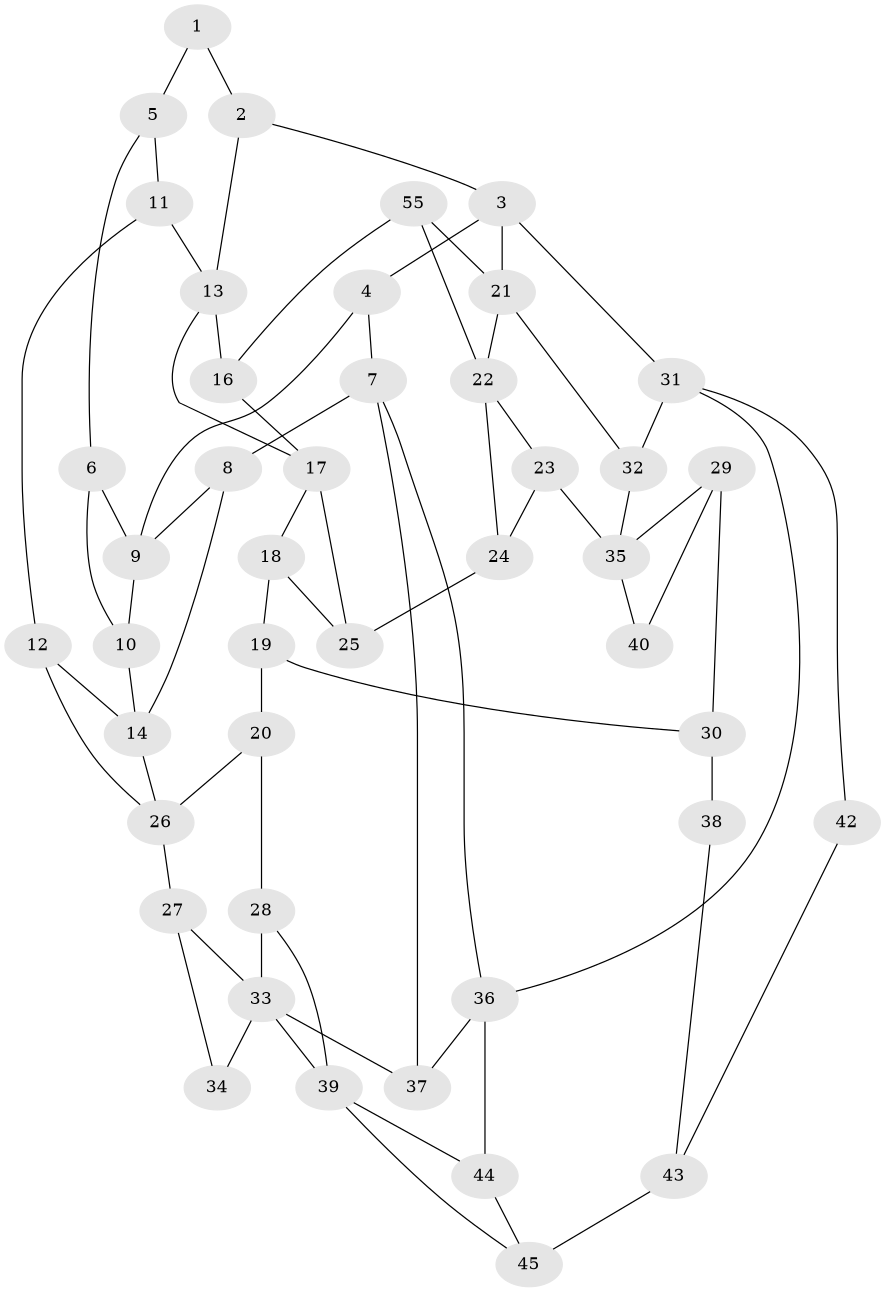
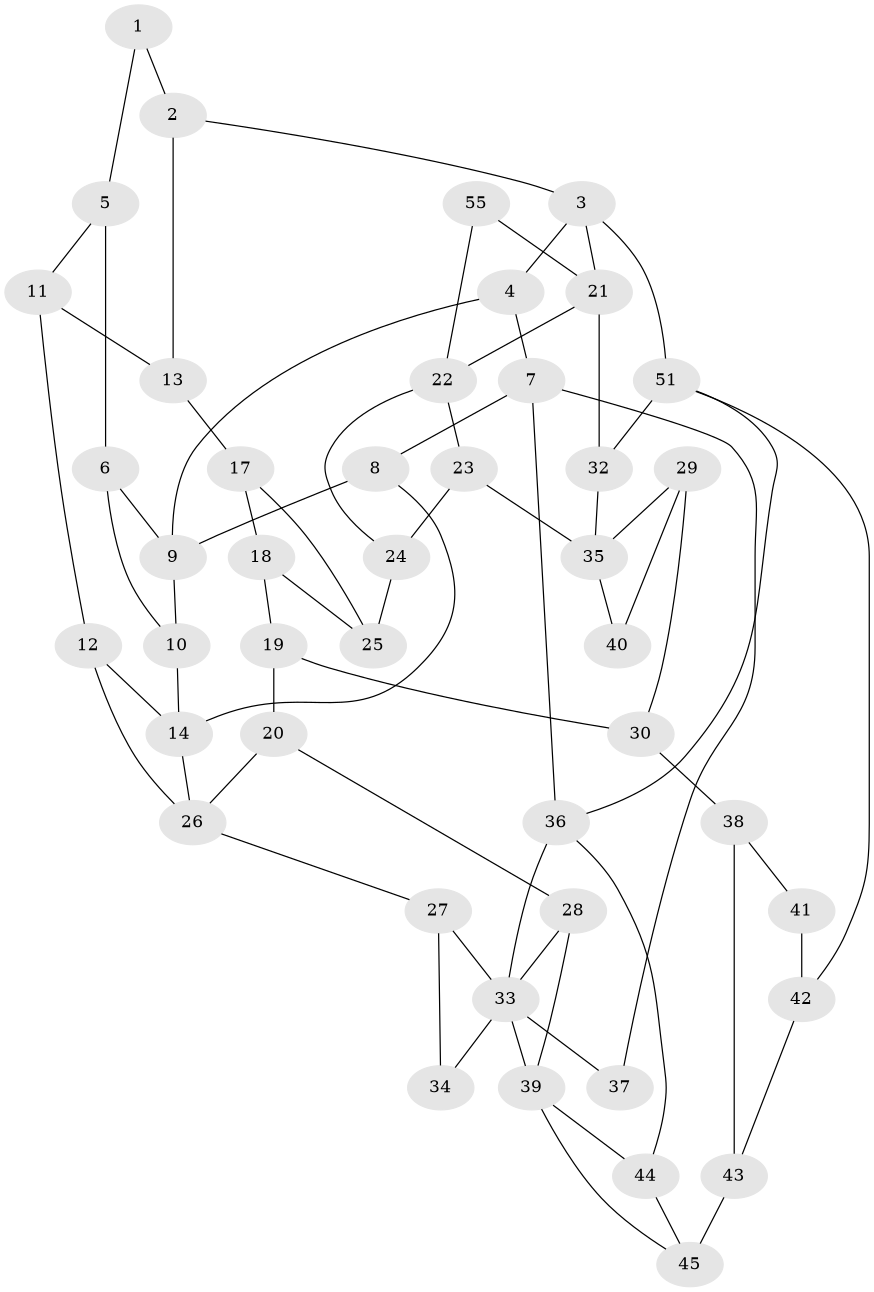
(223, 381) -> none
(672, 381) -> (667, 381)
none -> (802, 911)
(451, 1044) -> (523, 909)
